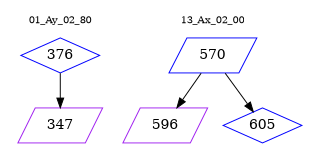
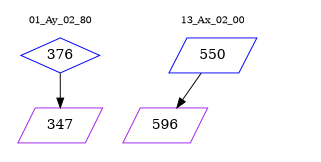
(213, 55) -> (213, 55)
(262, 125) -> none
